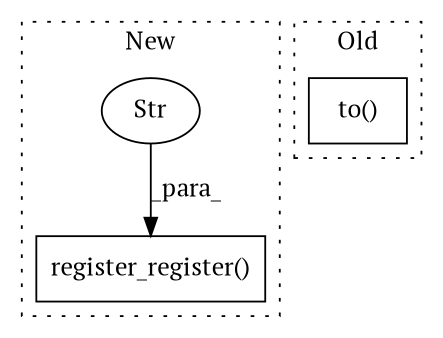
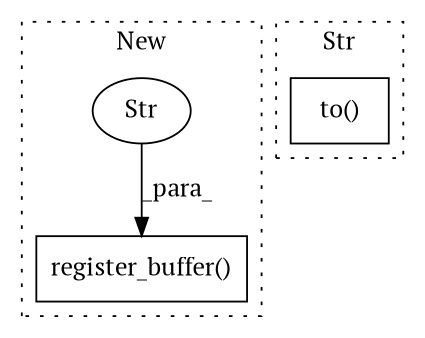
(358, 43) -> (340, 43)
(151, 269) -> (142, 269)
